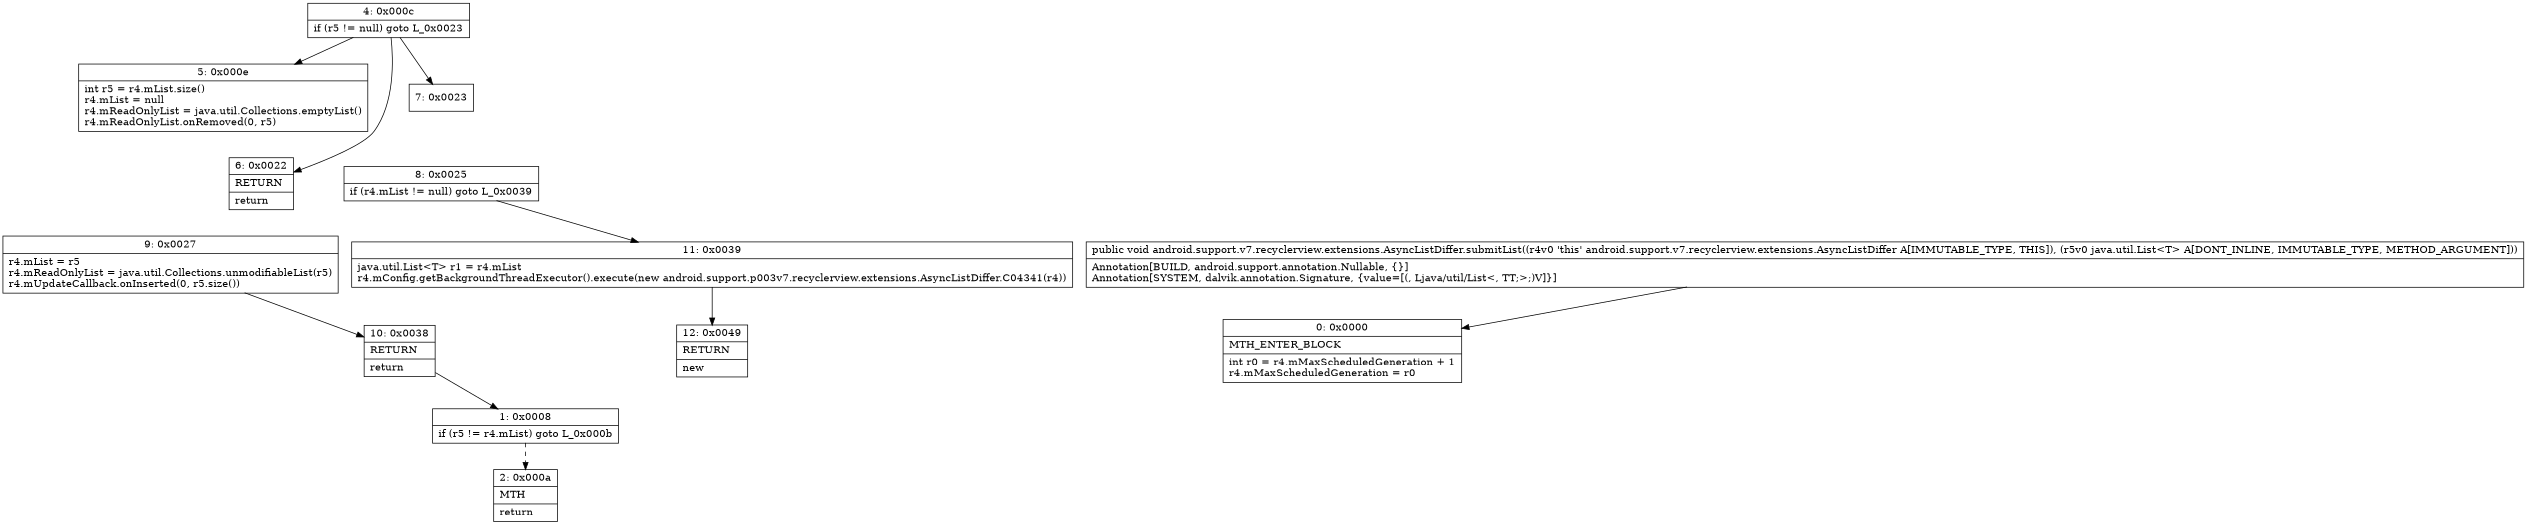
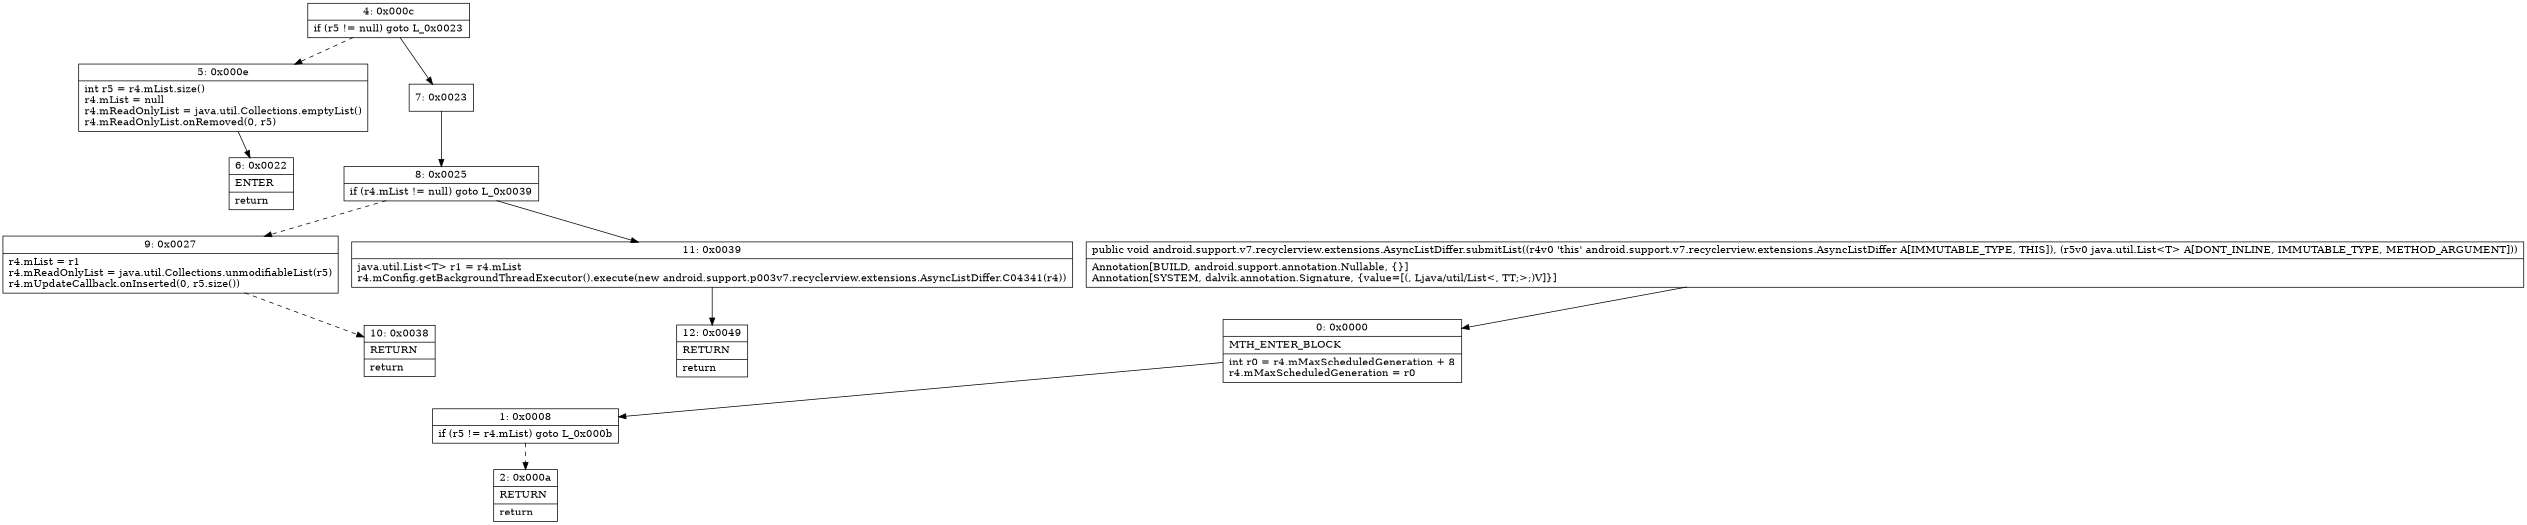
(327, 49) -> (327, 49)
(378, 125) -> (242, 141)
none -> (441, 135)
(259, 183) -> (254, 183)
none -> (329, 217)
(45, 262) -> (45, 262)
(301, 314) -> (301, 314)
(1342, 362) -> (1342, 362)
(694, 368) -> (699, 368)
(463, 389) -> (924, 389)
(513, 495) -> (523, 495)
